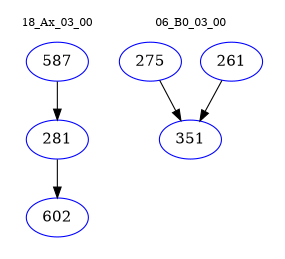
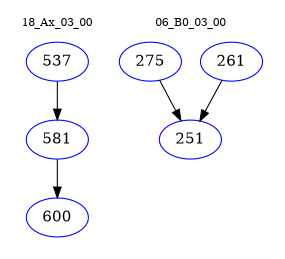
(57, 62) -> (57, 62)
(57, 140) -> (57, 140)
(190, 140) -> (190, 140)
(57, 217) -> (57, 217)
